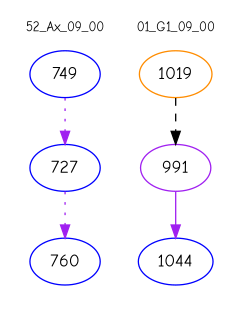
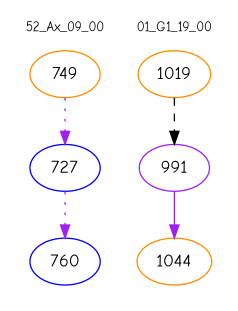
(176, 28) -> (174, 28)
(65, 74) -> (65, 74)
(176, 262) -> (174, 262)
